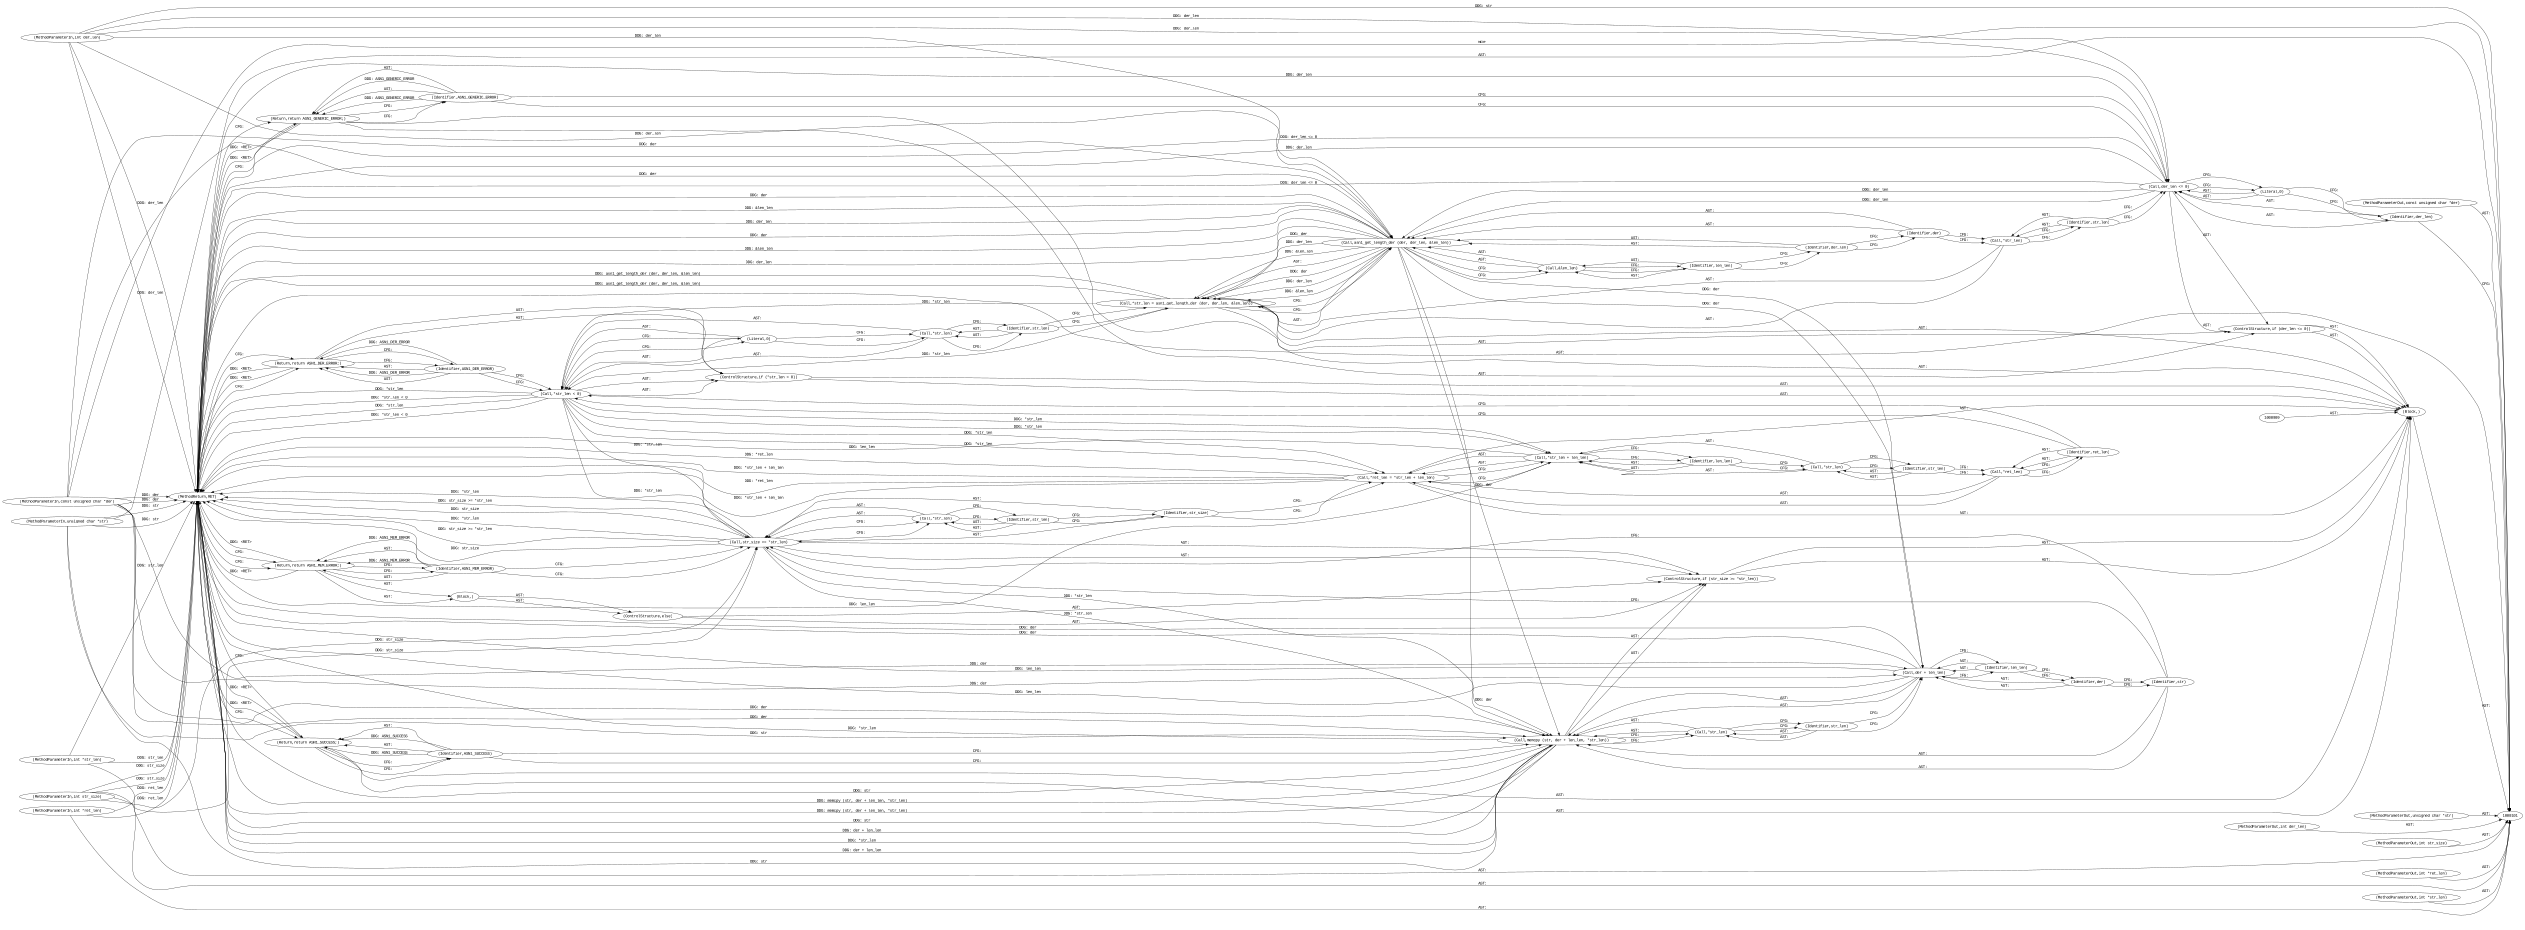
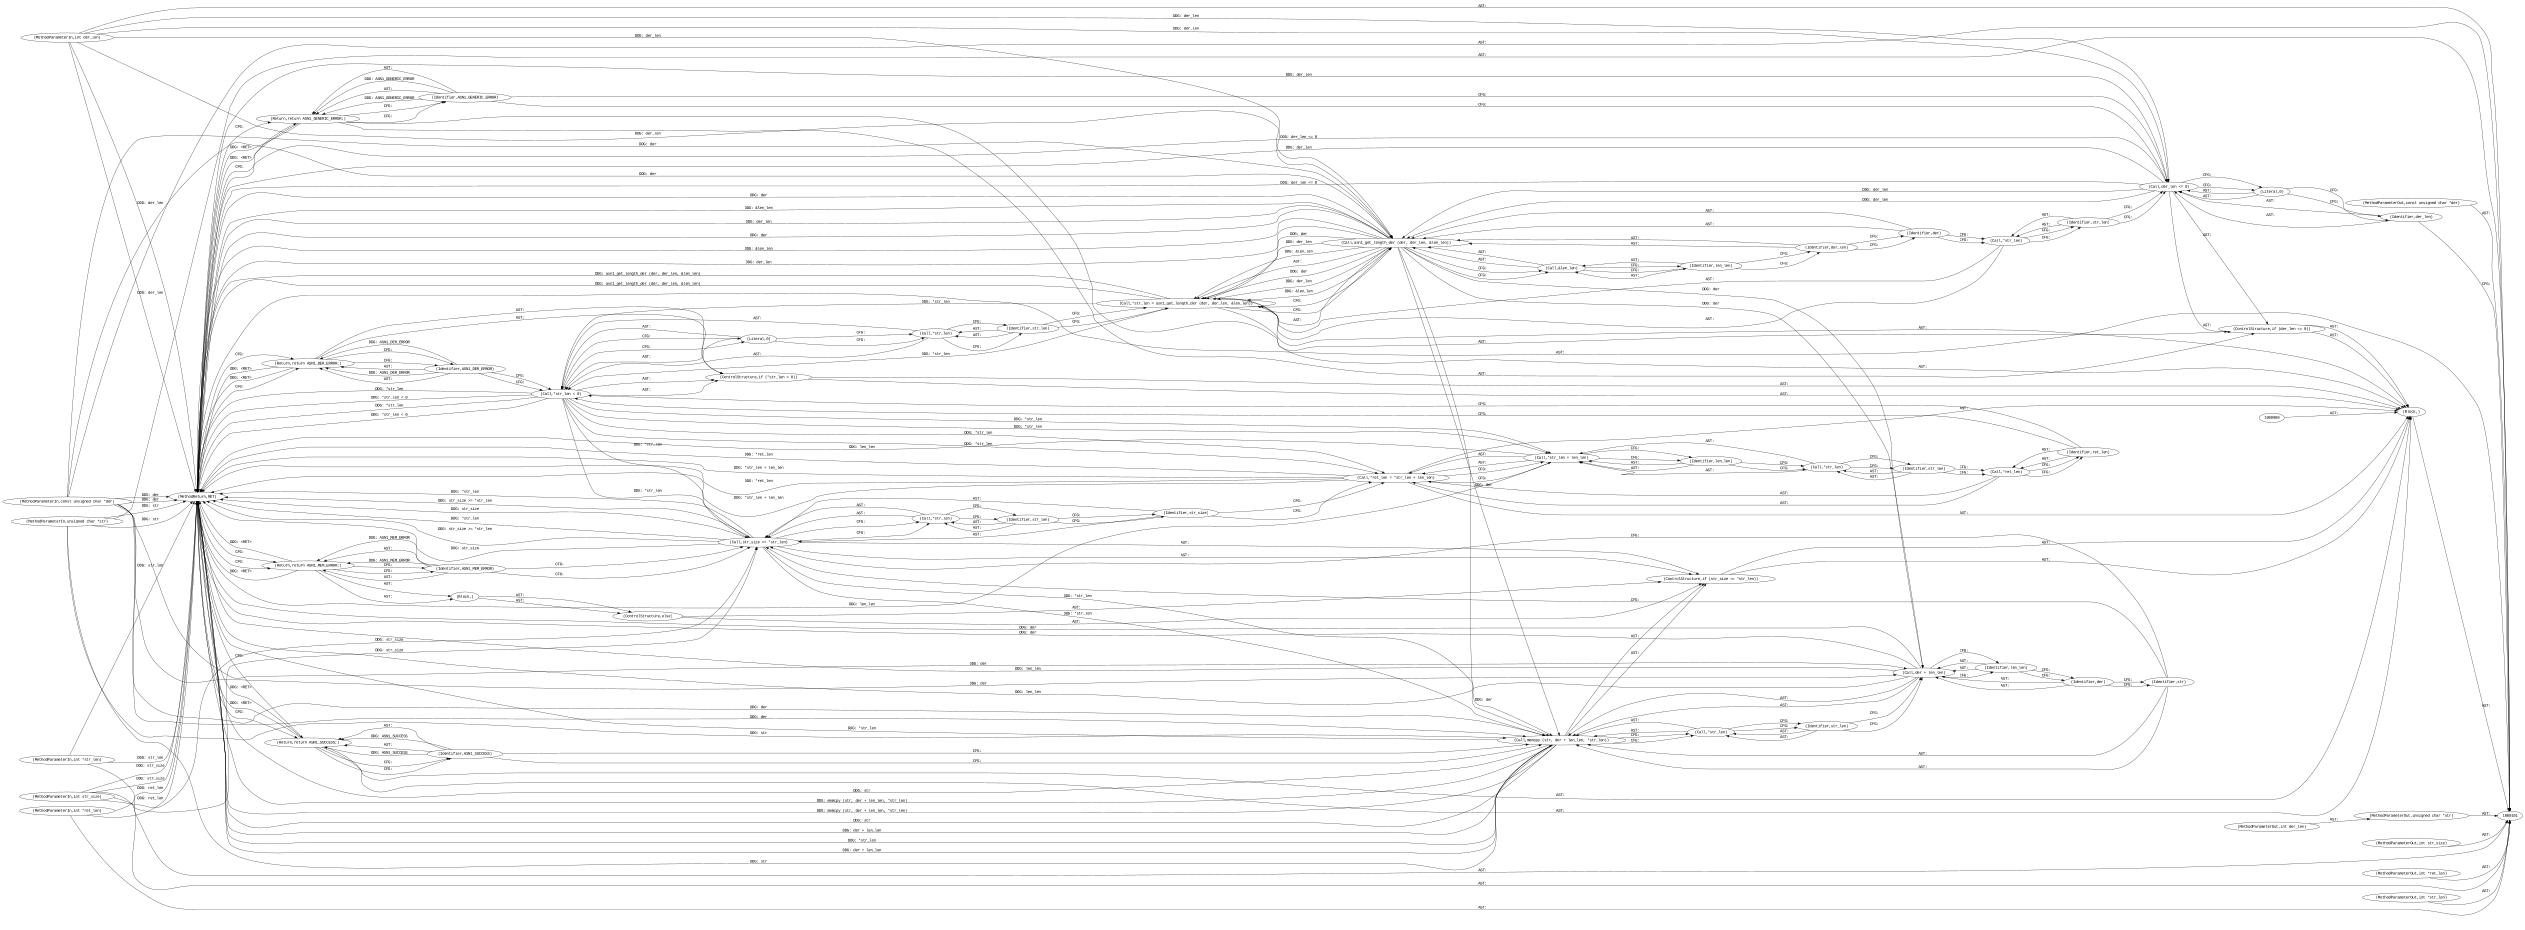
(1484, 6) -> (1484, 6)
(1484, 42) -> (1484, 42)
(2403, 833) -> (2338, 822)
